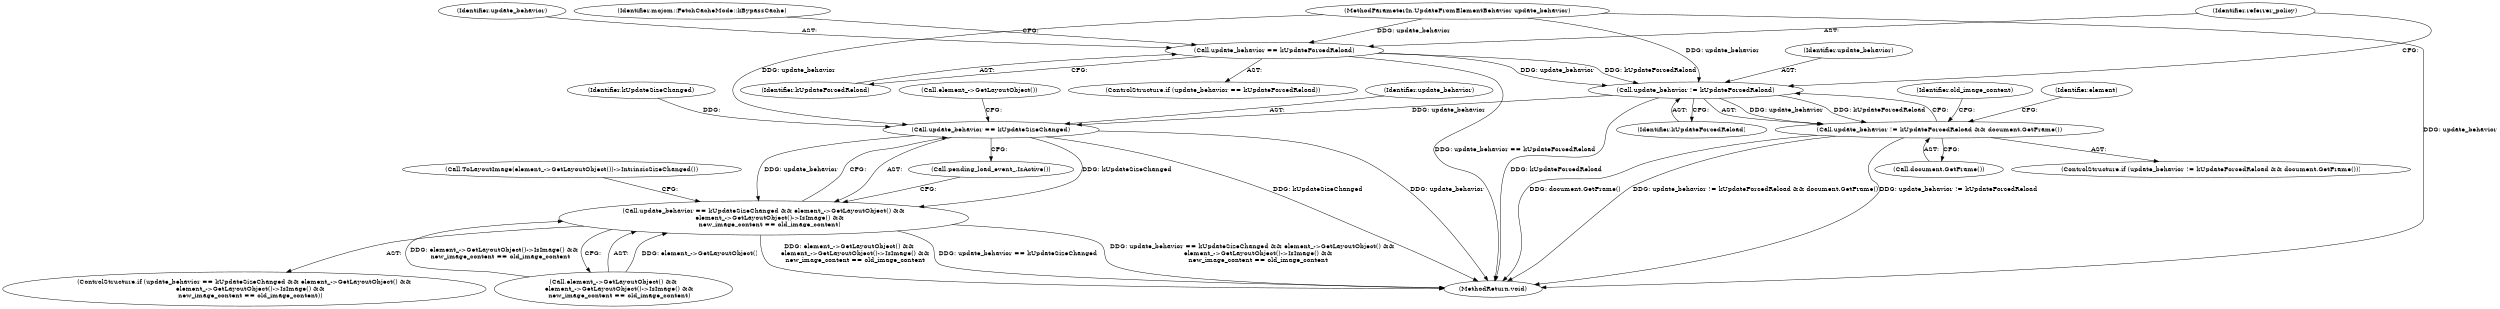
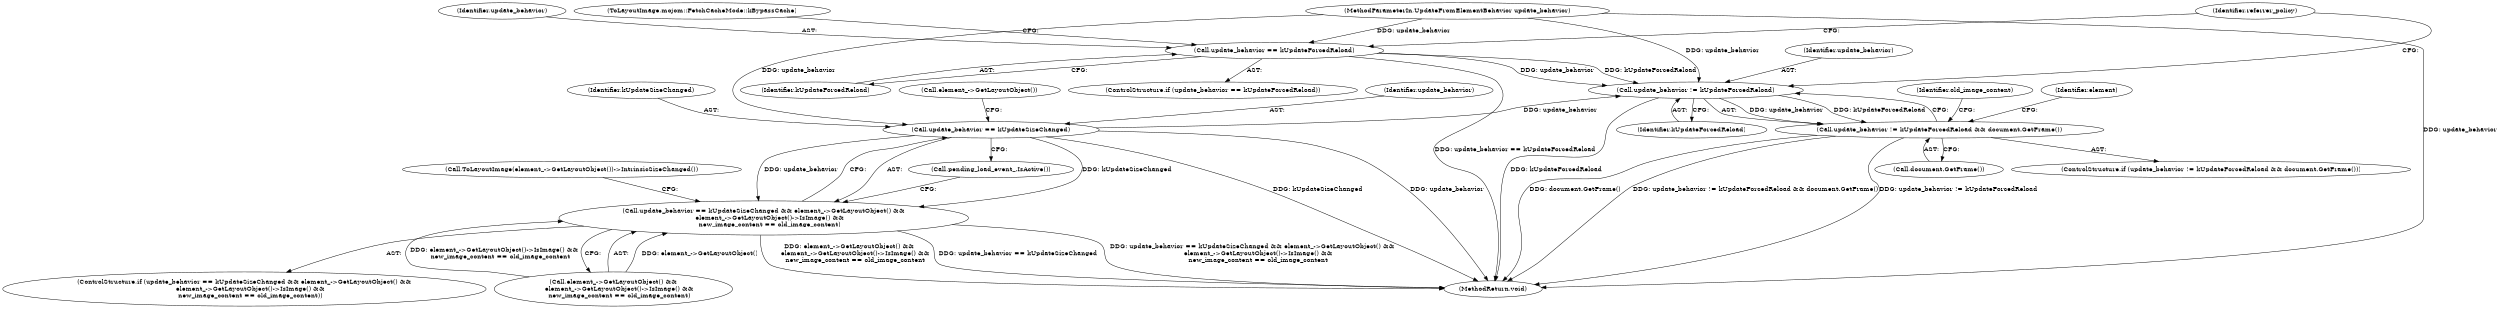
(702, 11) -> (702, 11)
(1833, 31) -> (1833, 31)
(713, 110) -> (713, 110)
(1347, 110) -> (1357, 121)
